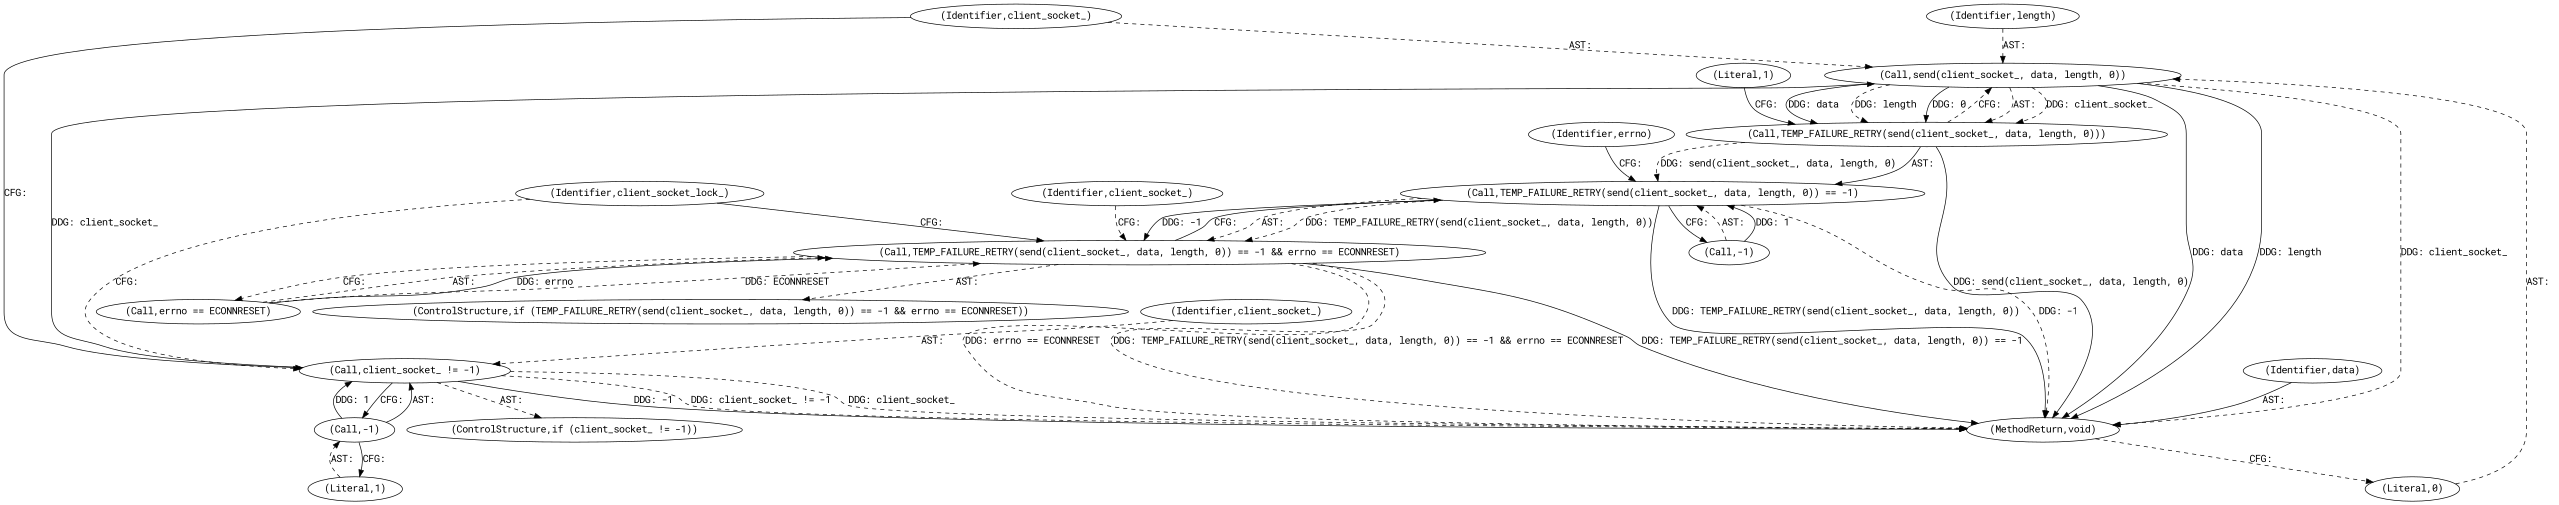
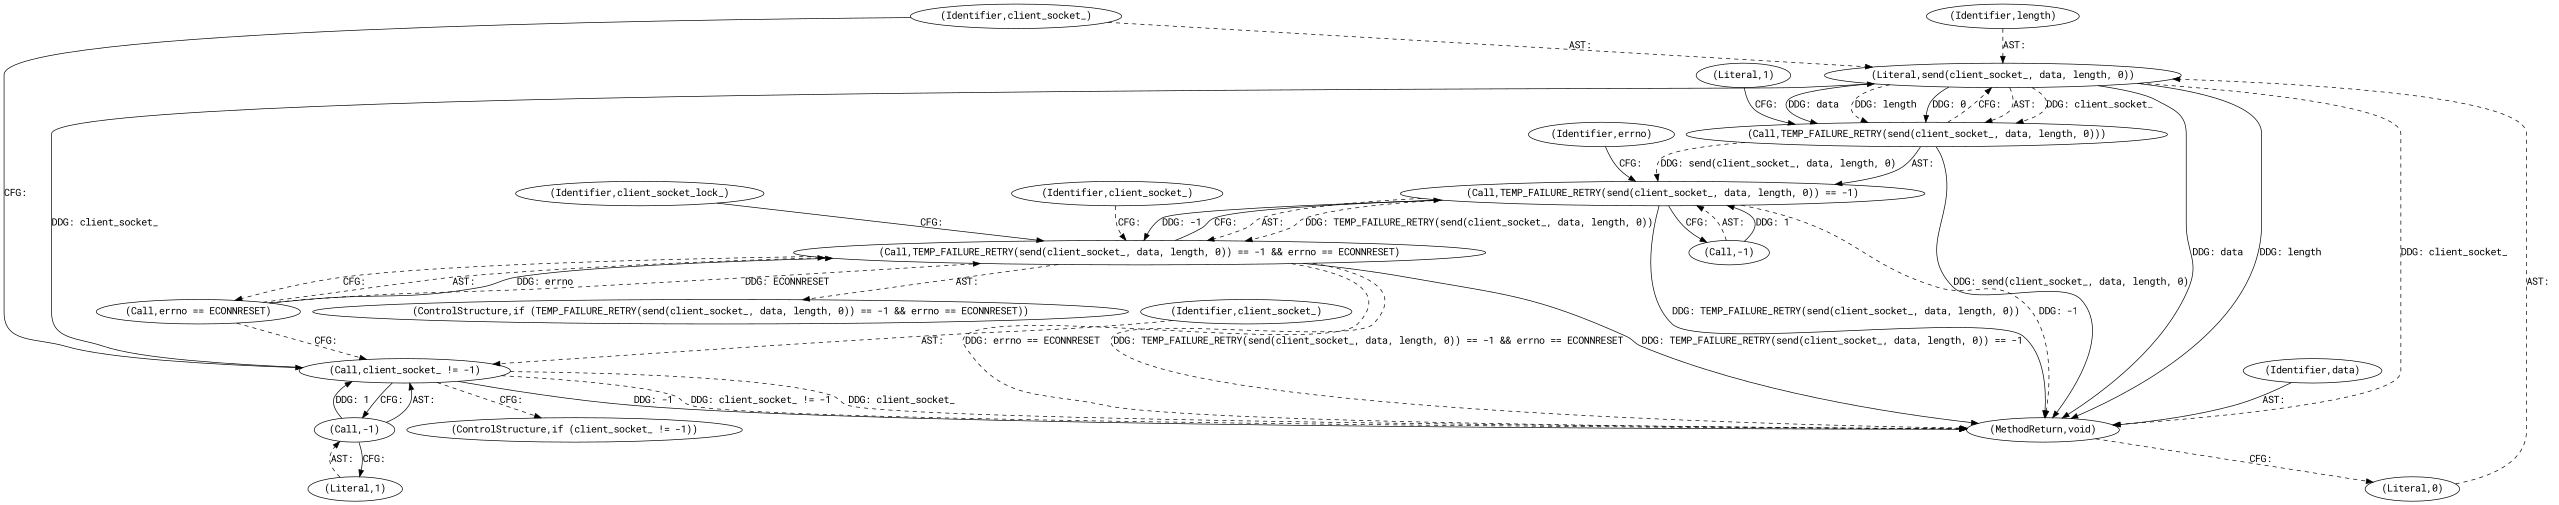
(2003, 75) -> (2003, 75)
(186, 250) -> (298, 340)
(514, 400) -> (514, 400)
